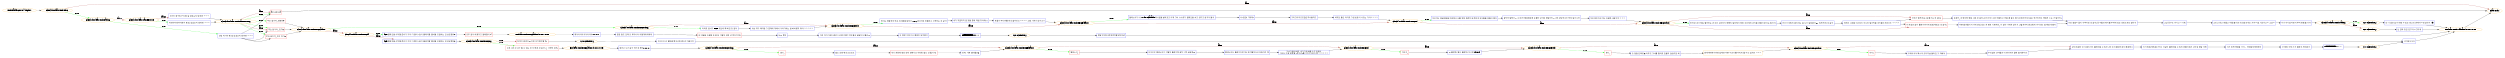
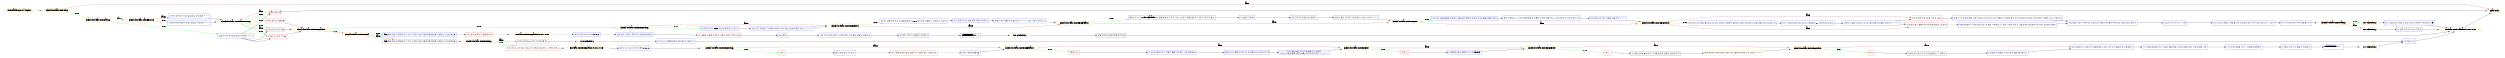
(335, 31) -> (335, 31)
(501, 40) -> (501, 40)
